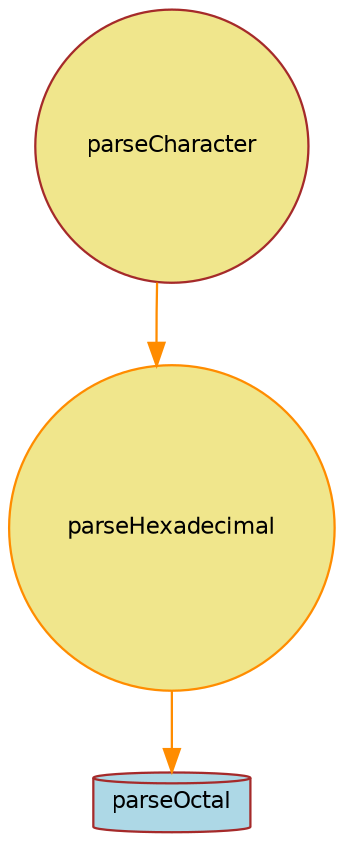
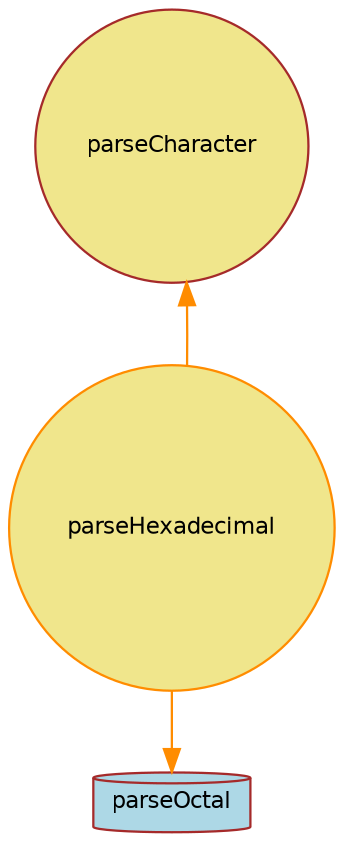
(157, 313) -> (187, 336)
